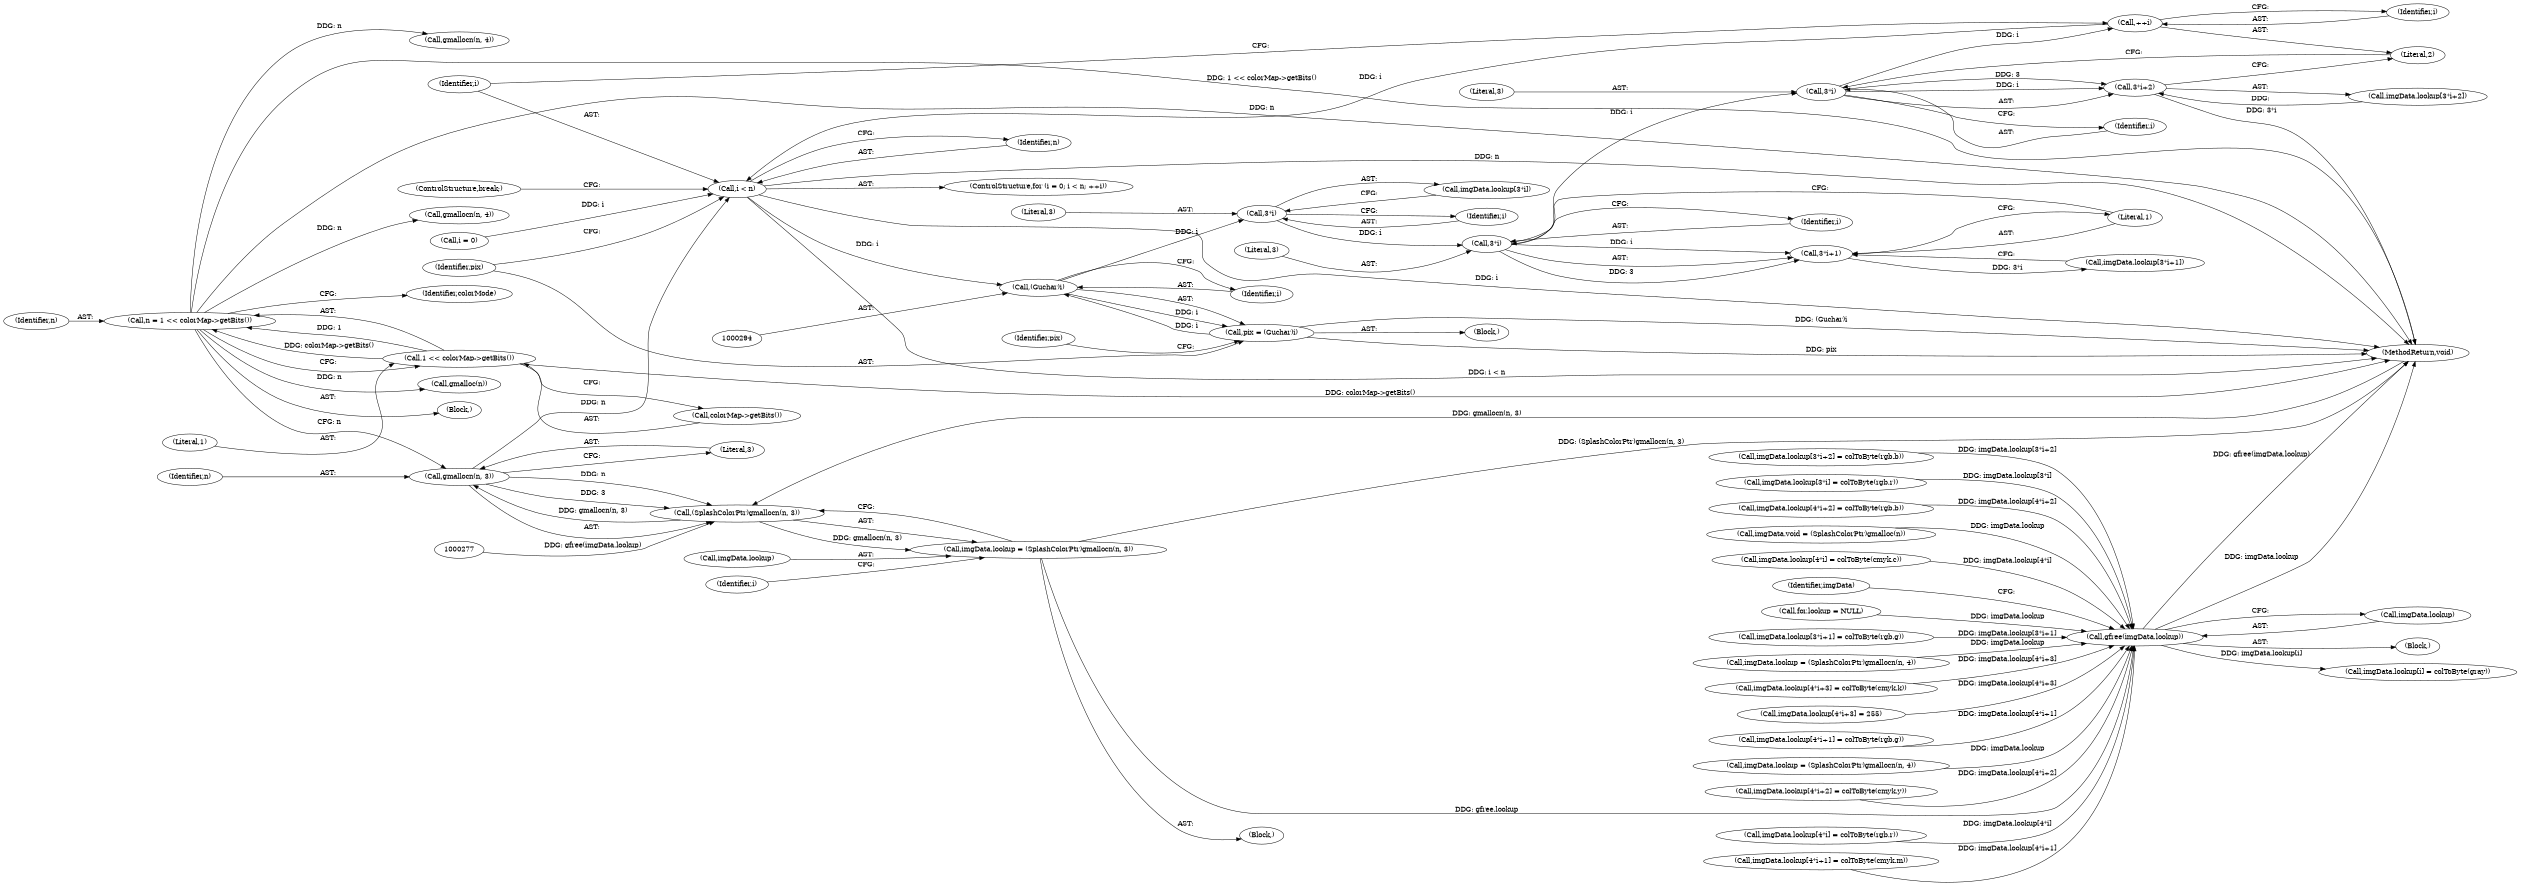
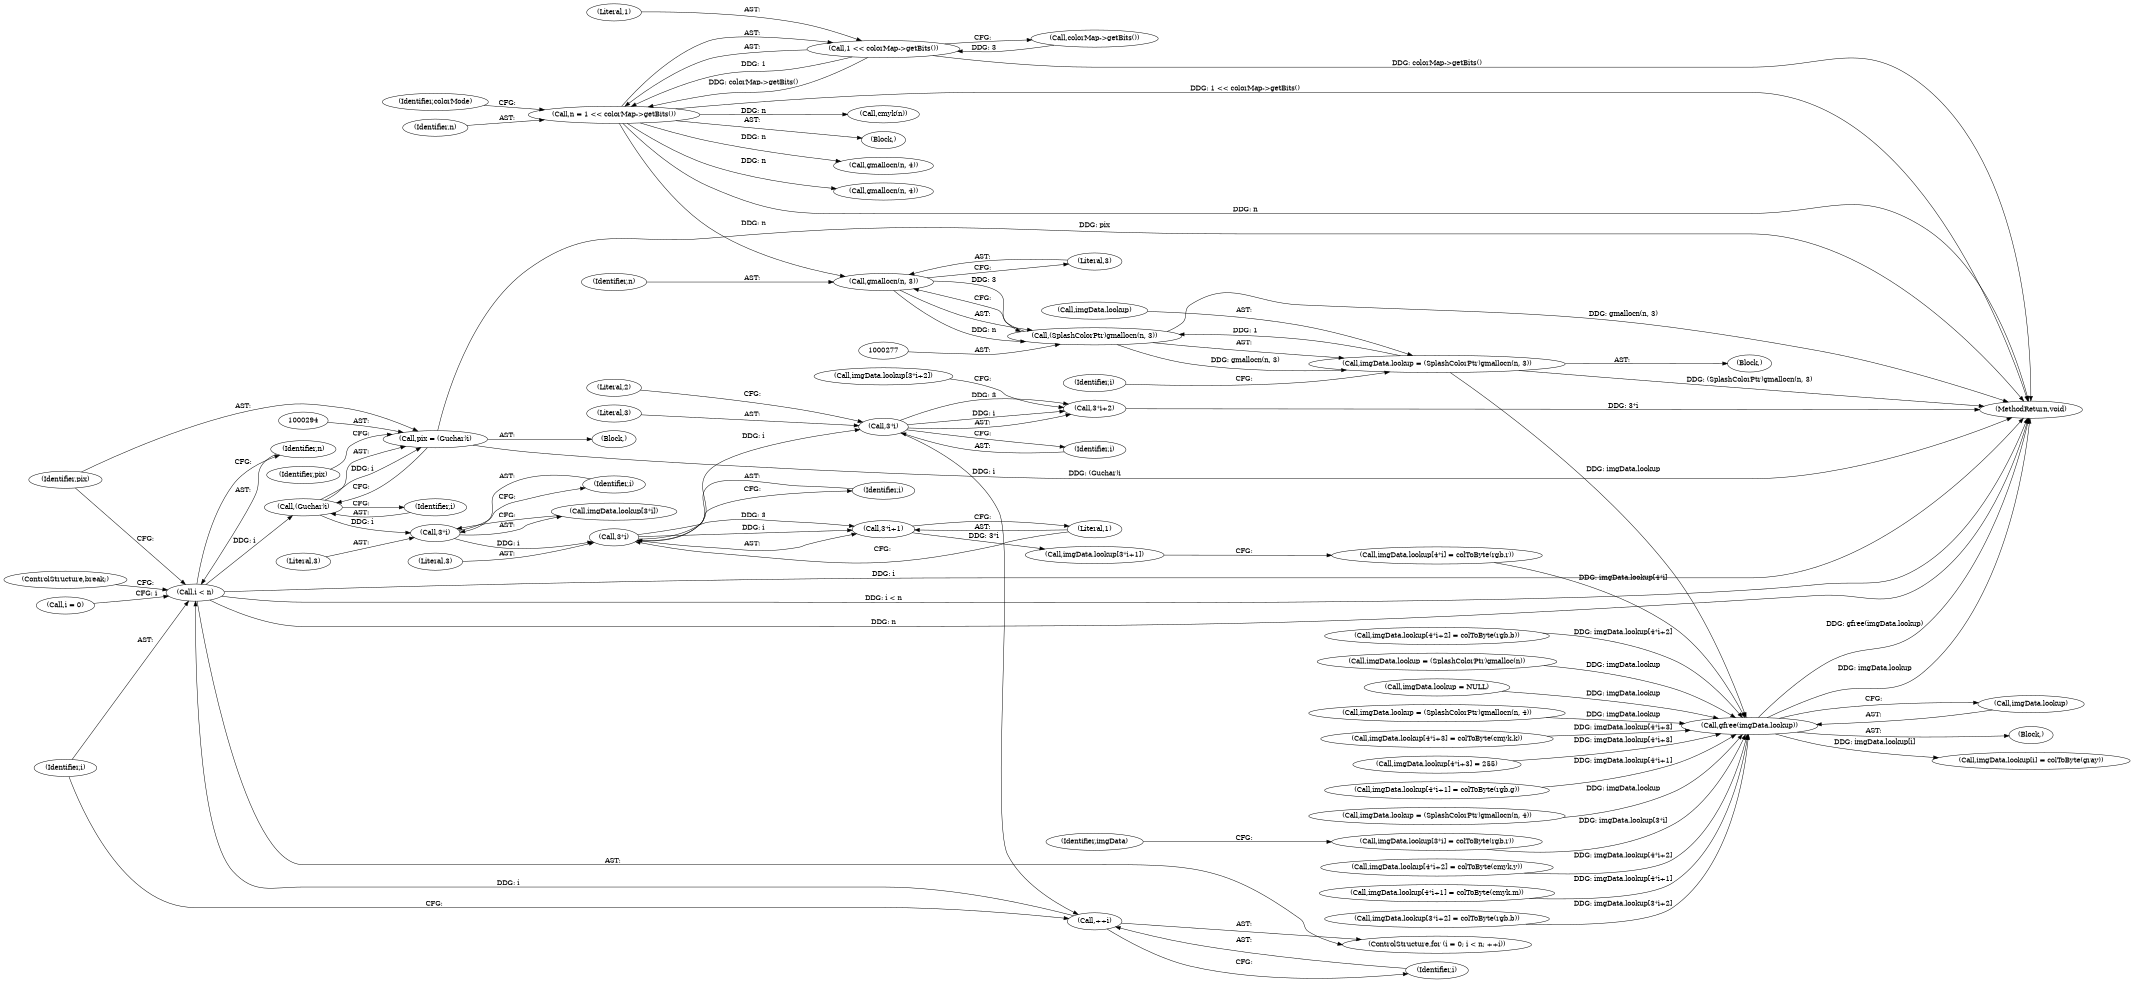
(2273, 41) -> (1239, 931)
(2276, 73) -> none
(2256, 91) -> none
(2262, 99) -> (984, 379)
(593, 205) -> (147, 594)
(1962, 258) -> (1245, 555)
(315, 301) -> (512, 107)
(875, 315) -> (363, 426)
(1187, 326) -> (362, 487)
(329, 362) -> (753, 34)
(459, 384) -> (883, 114)
(648, 388) -> none
(1578, 417) -> (1580, 318)
(593, 419) -> (984, 48)
(329, 422) -> (753, 224)
(867, 507) -> (1245, 331)
(593, 511) -> (984, 298)
(1821, 534) -> (1437, 662)
(593, 546) -> (984, 350)
(1821, 560) -> none
(1991, 599) -> (1235, 842)
(1821, 612) -> (1437, 687)
(1821, 637) -> none
(1487, 810) -> (1623, 469)
